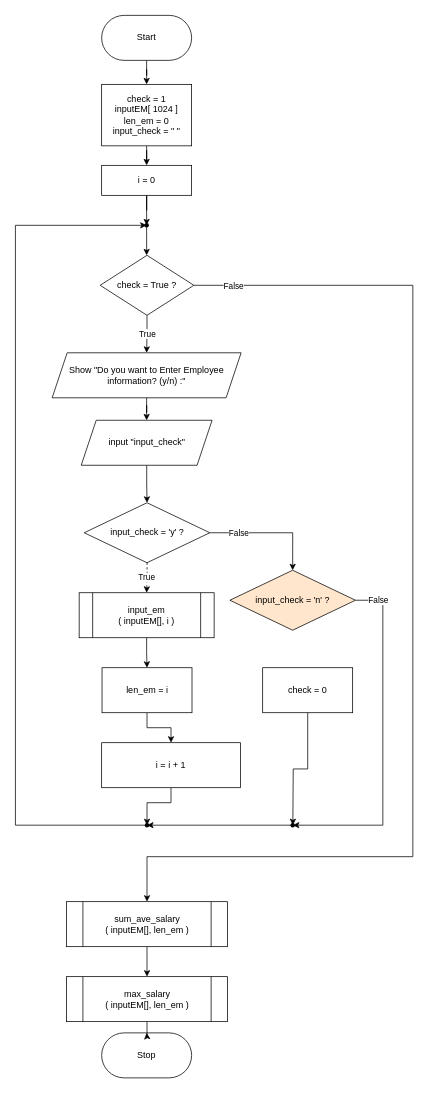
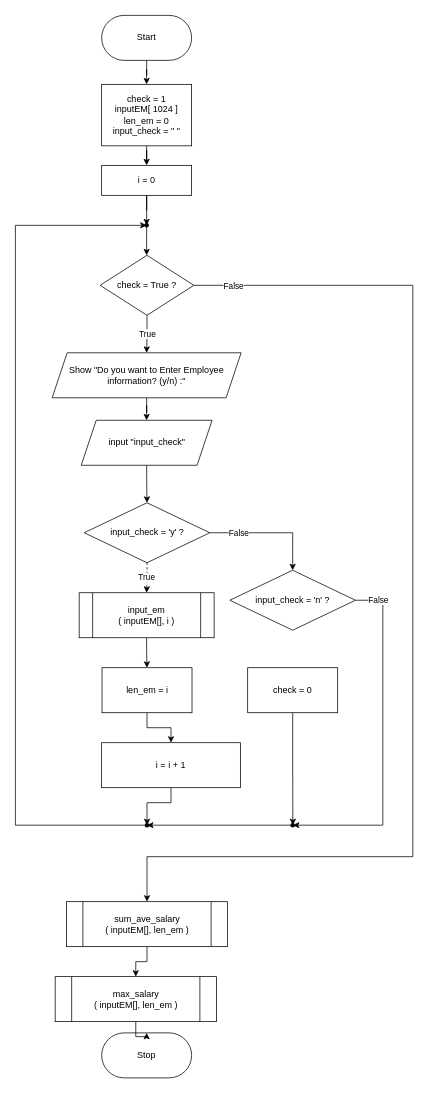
(293, 600) -> (293, 600)
(308, 690) -> (293, 690)
(147, 999) -> (136, 999)
